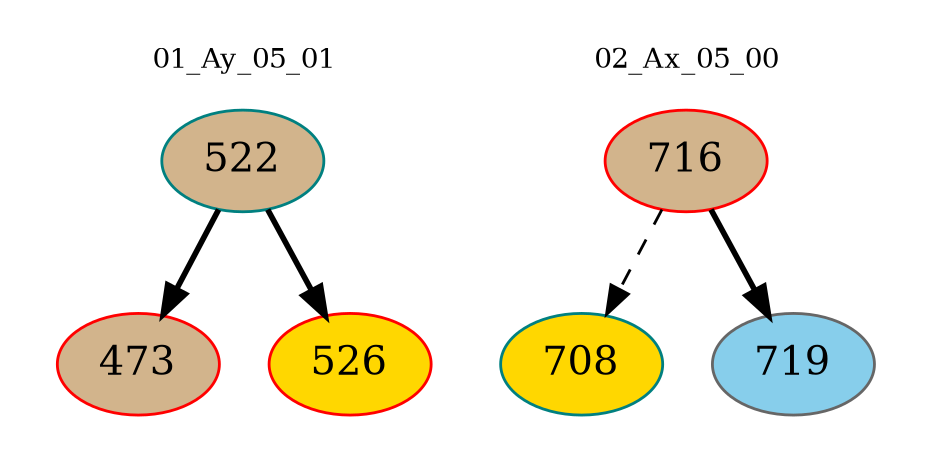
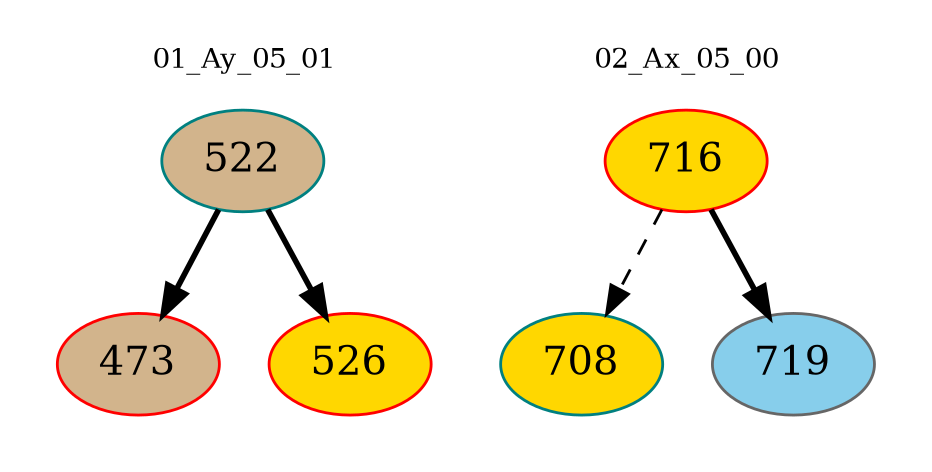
(686, 161) -> (686, 161)
